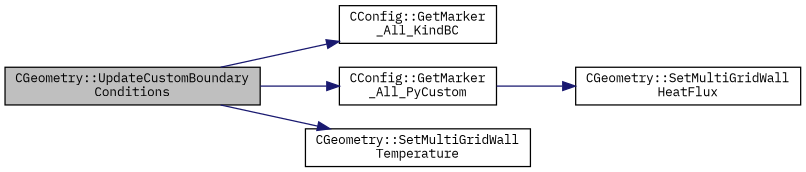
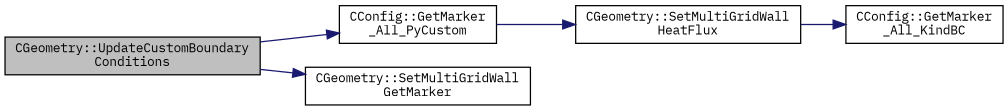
(274, 56) -> (817, 25)
(418, 148) -> (418, 86)
